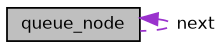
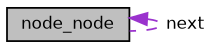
(73, 24) -> (68, 24)
